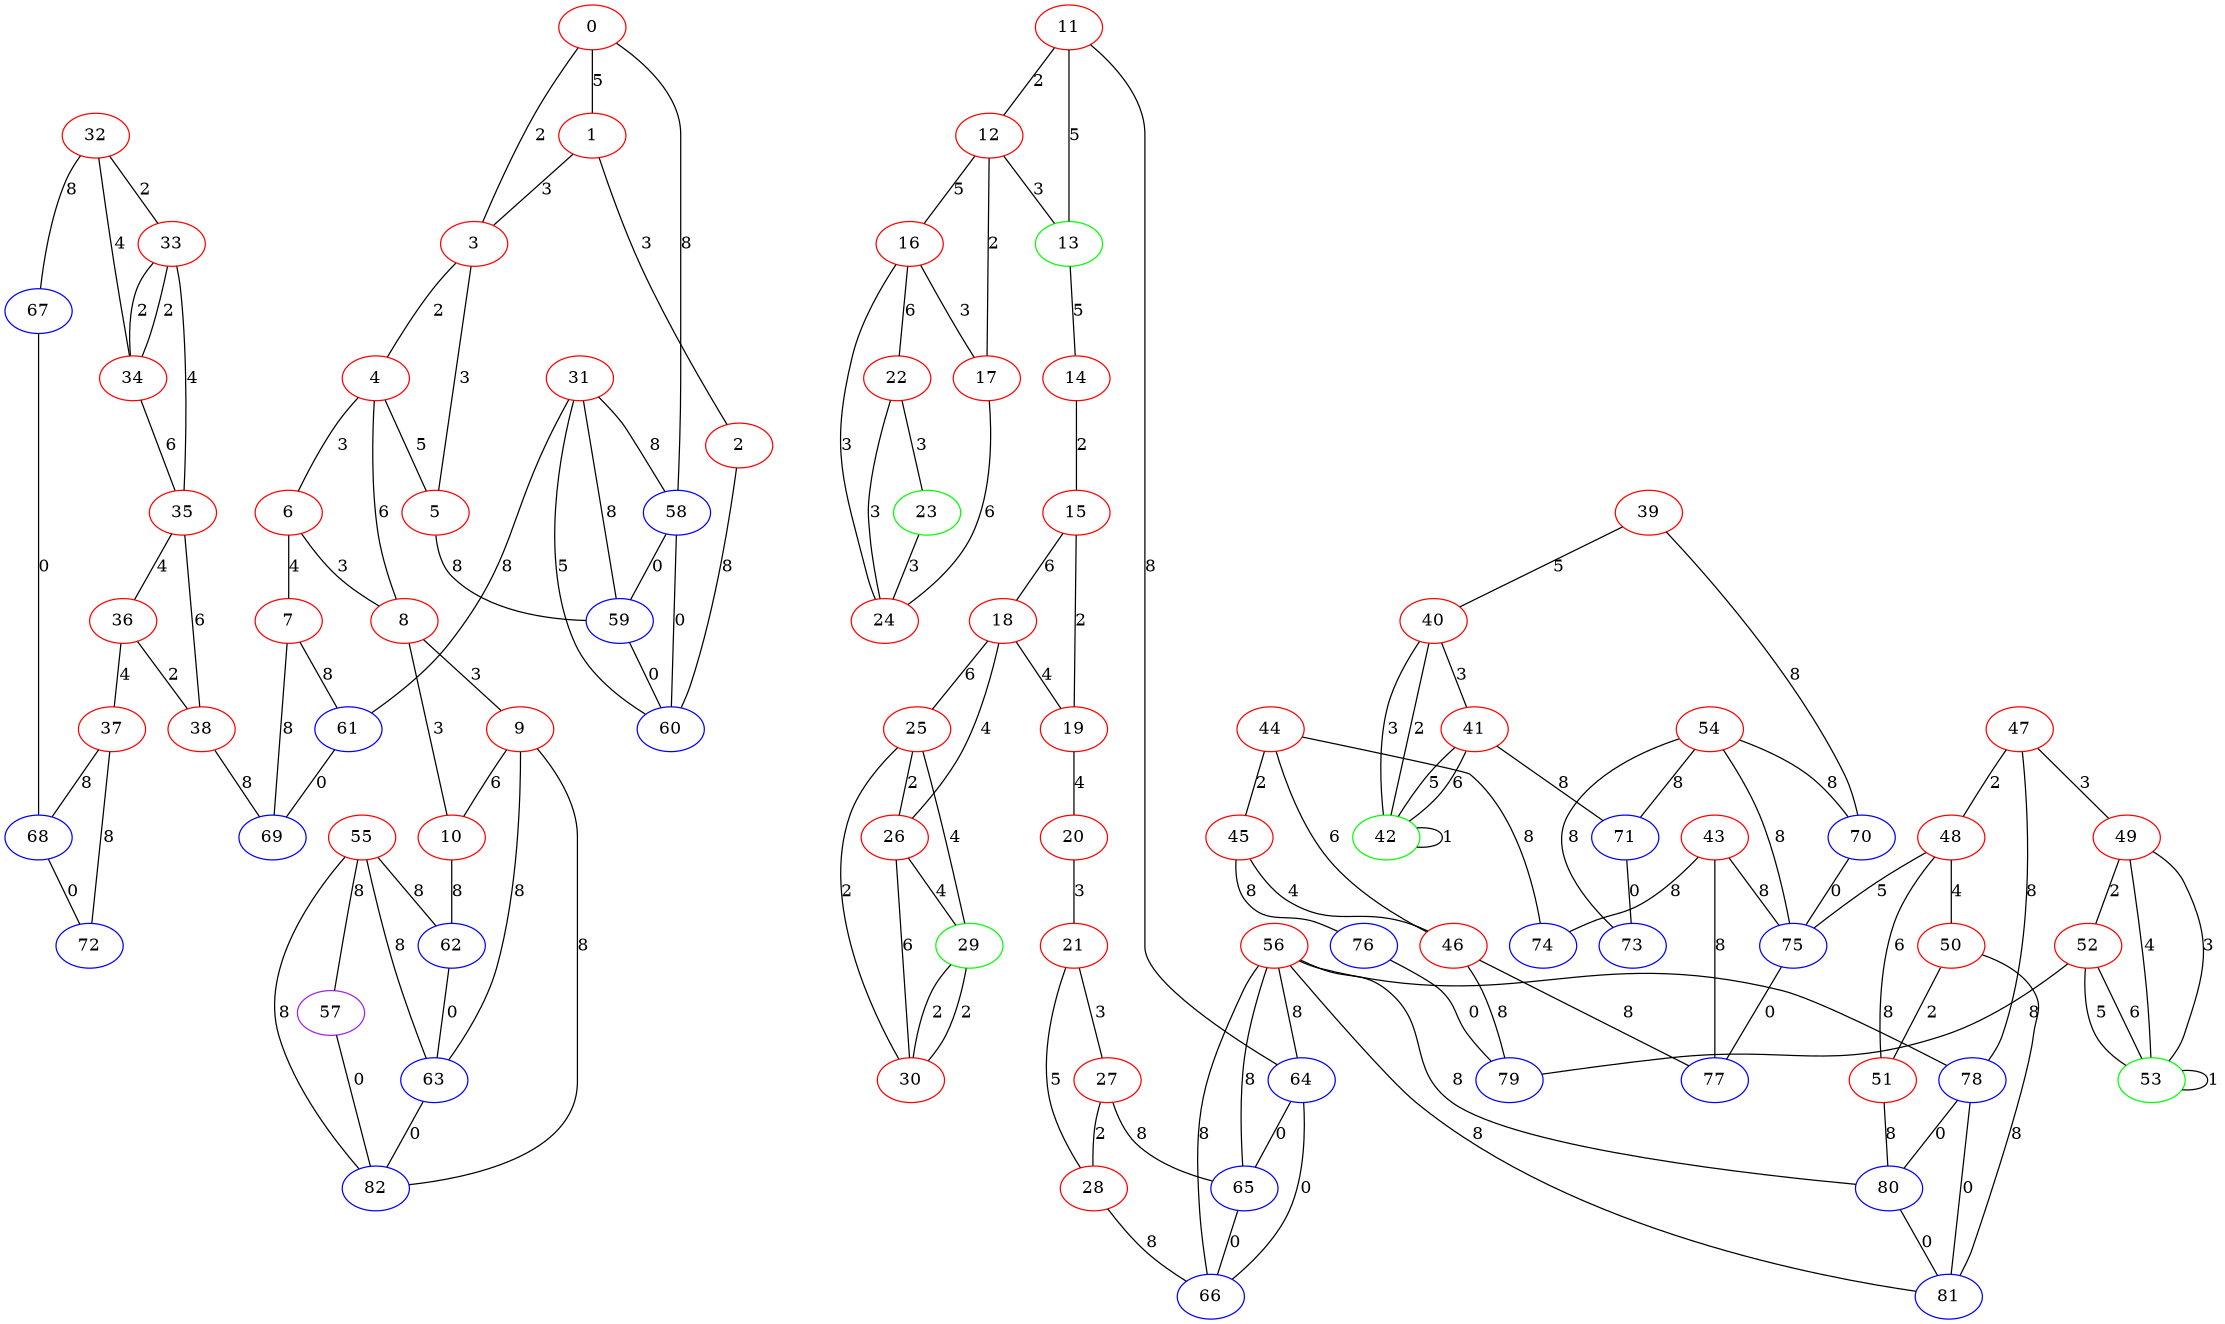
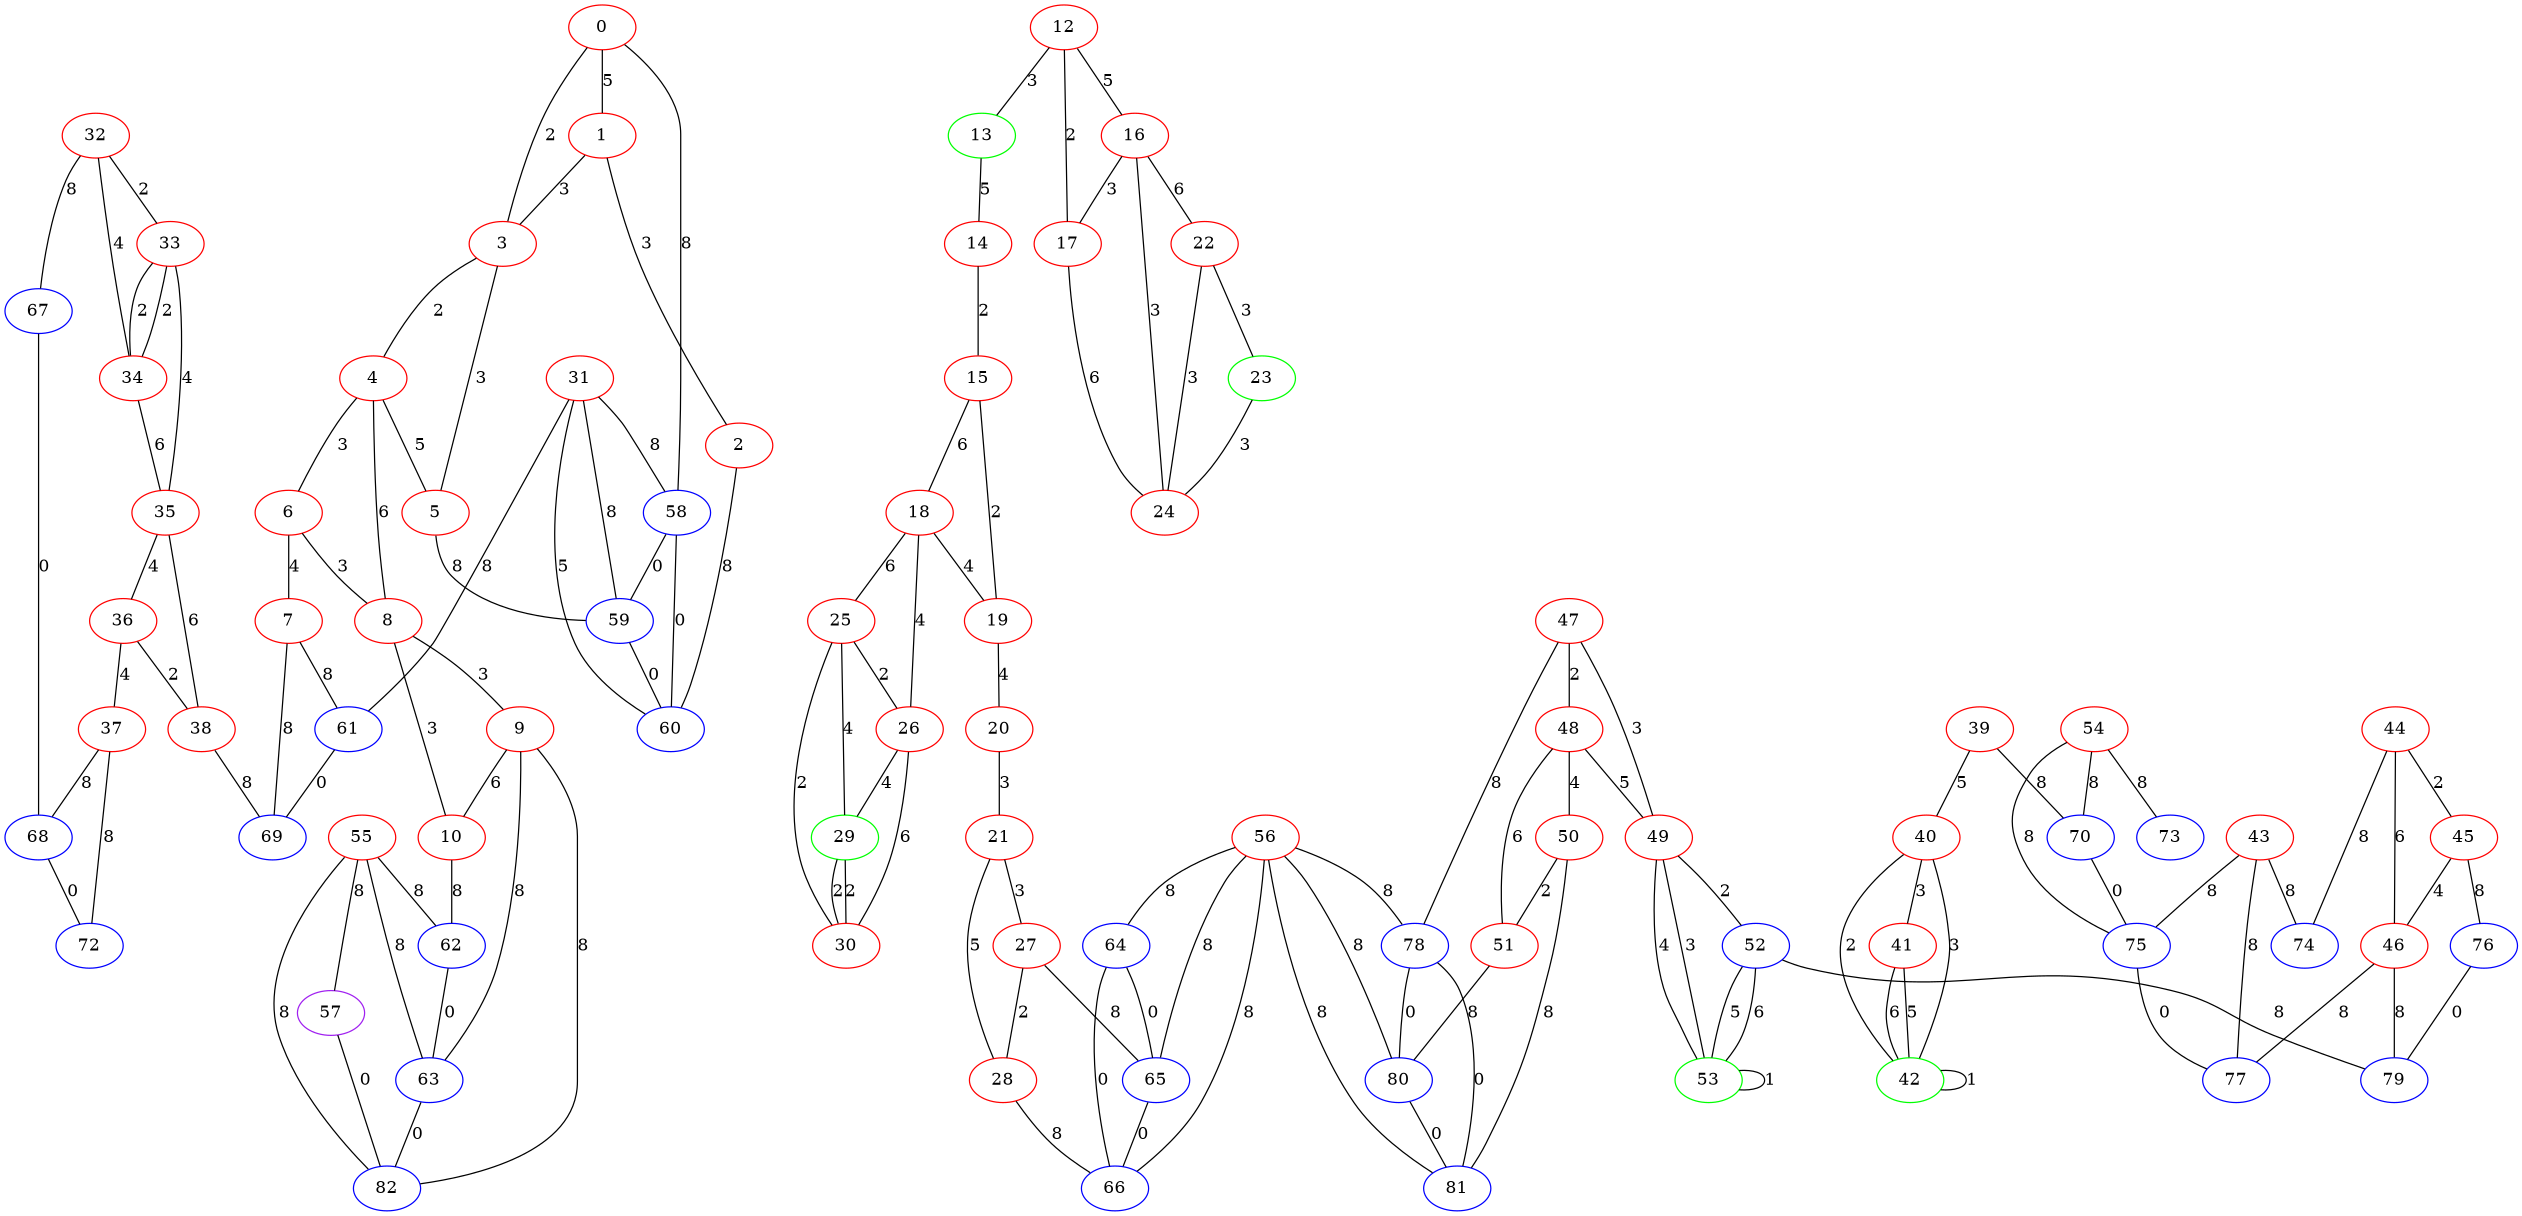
(1069, 27) -> none
(1625, 838) -> none
(1868, 888) -> (1614, 783)
(2088, 946) -> (1756, 946)
